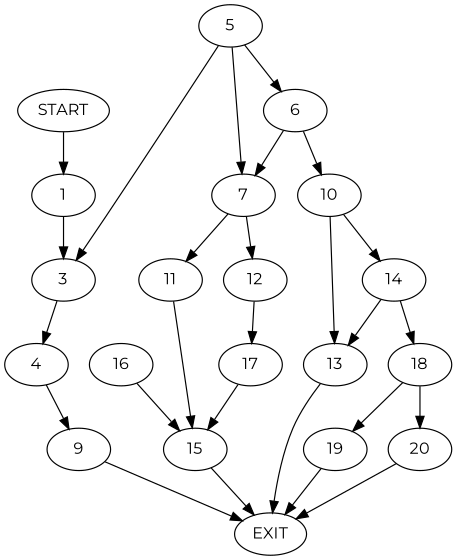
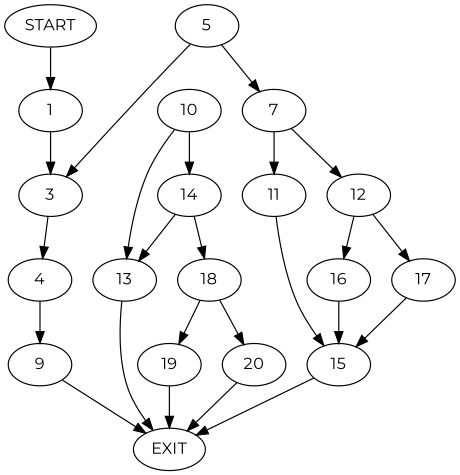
(295, 111) -> none
none -> (350, 232)
